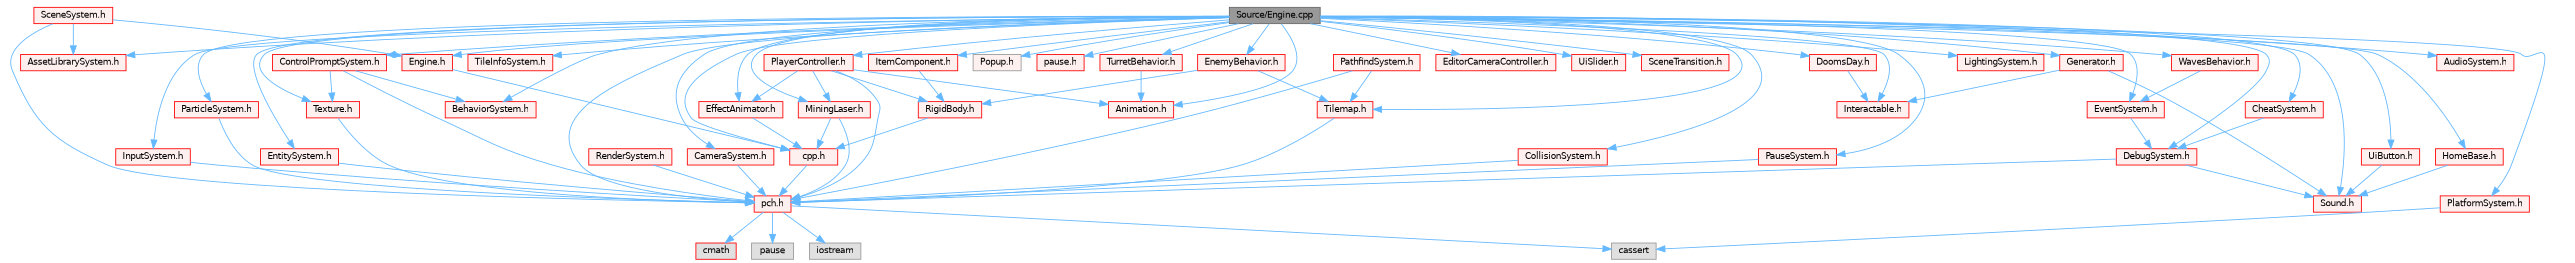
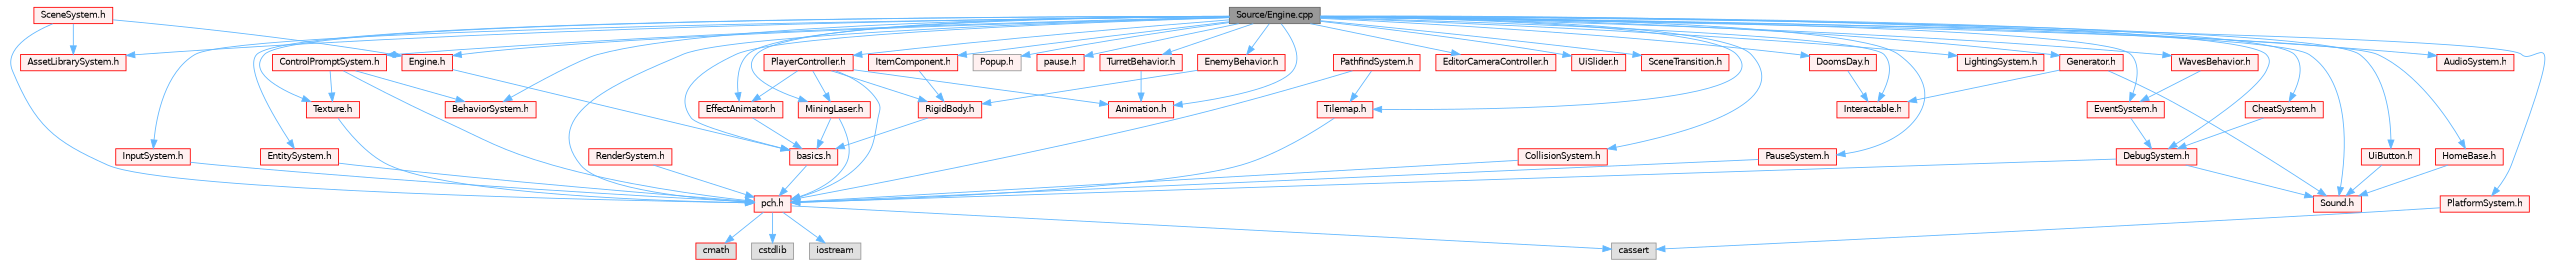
(510, 63) -> none
(1287, 84) -> none
(216, 110) -> none
(731, 157) -> none
(814, 157) -> (814, 157)
(773, 251) -> (773, 251)
